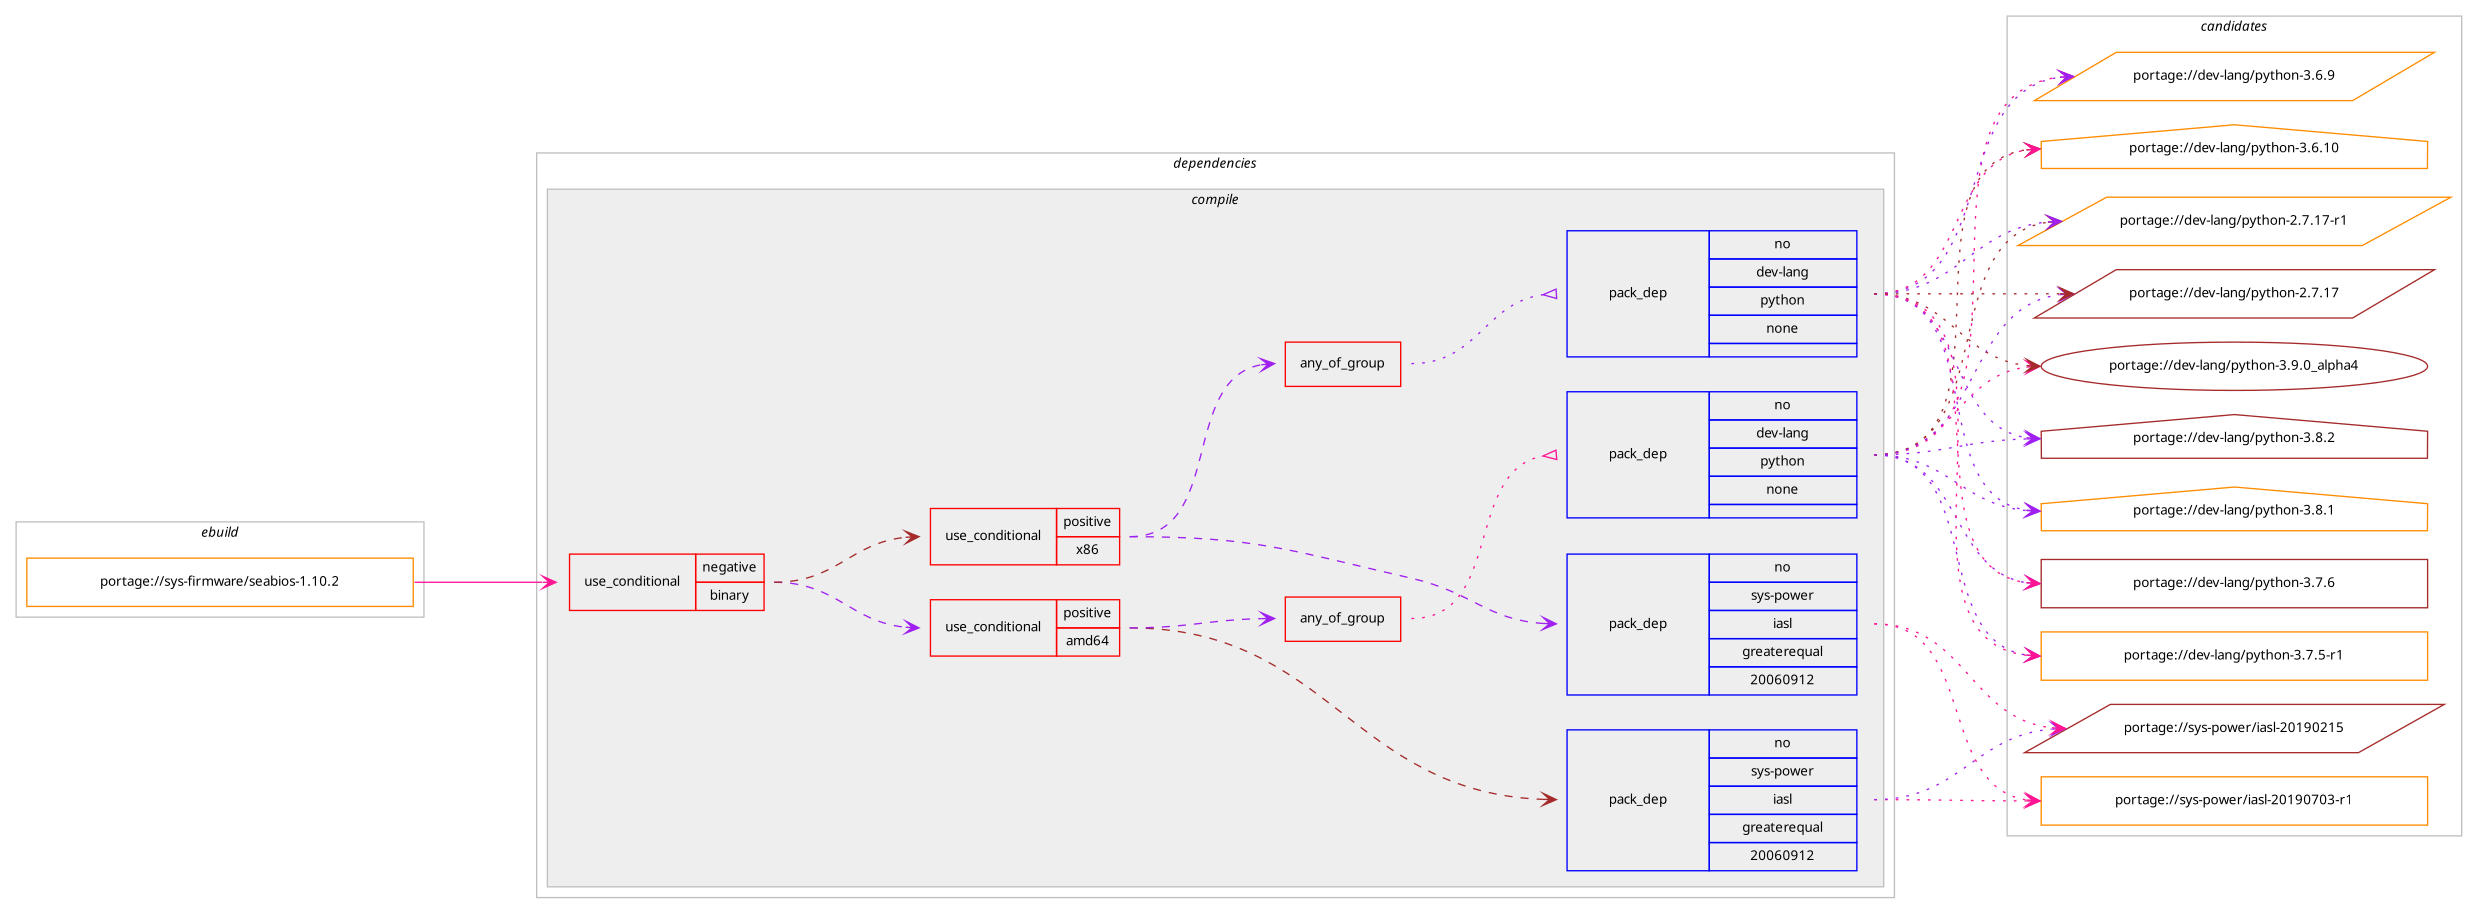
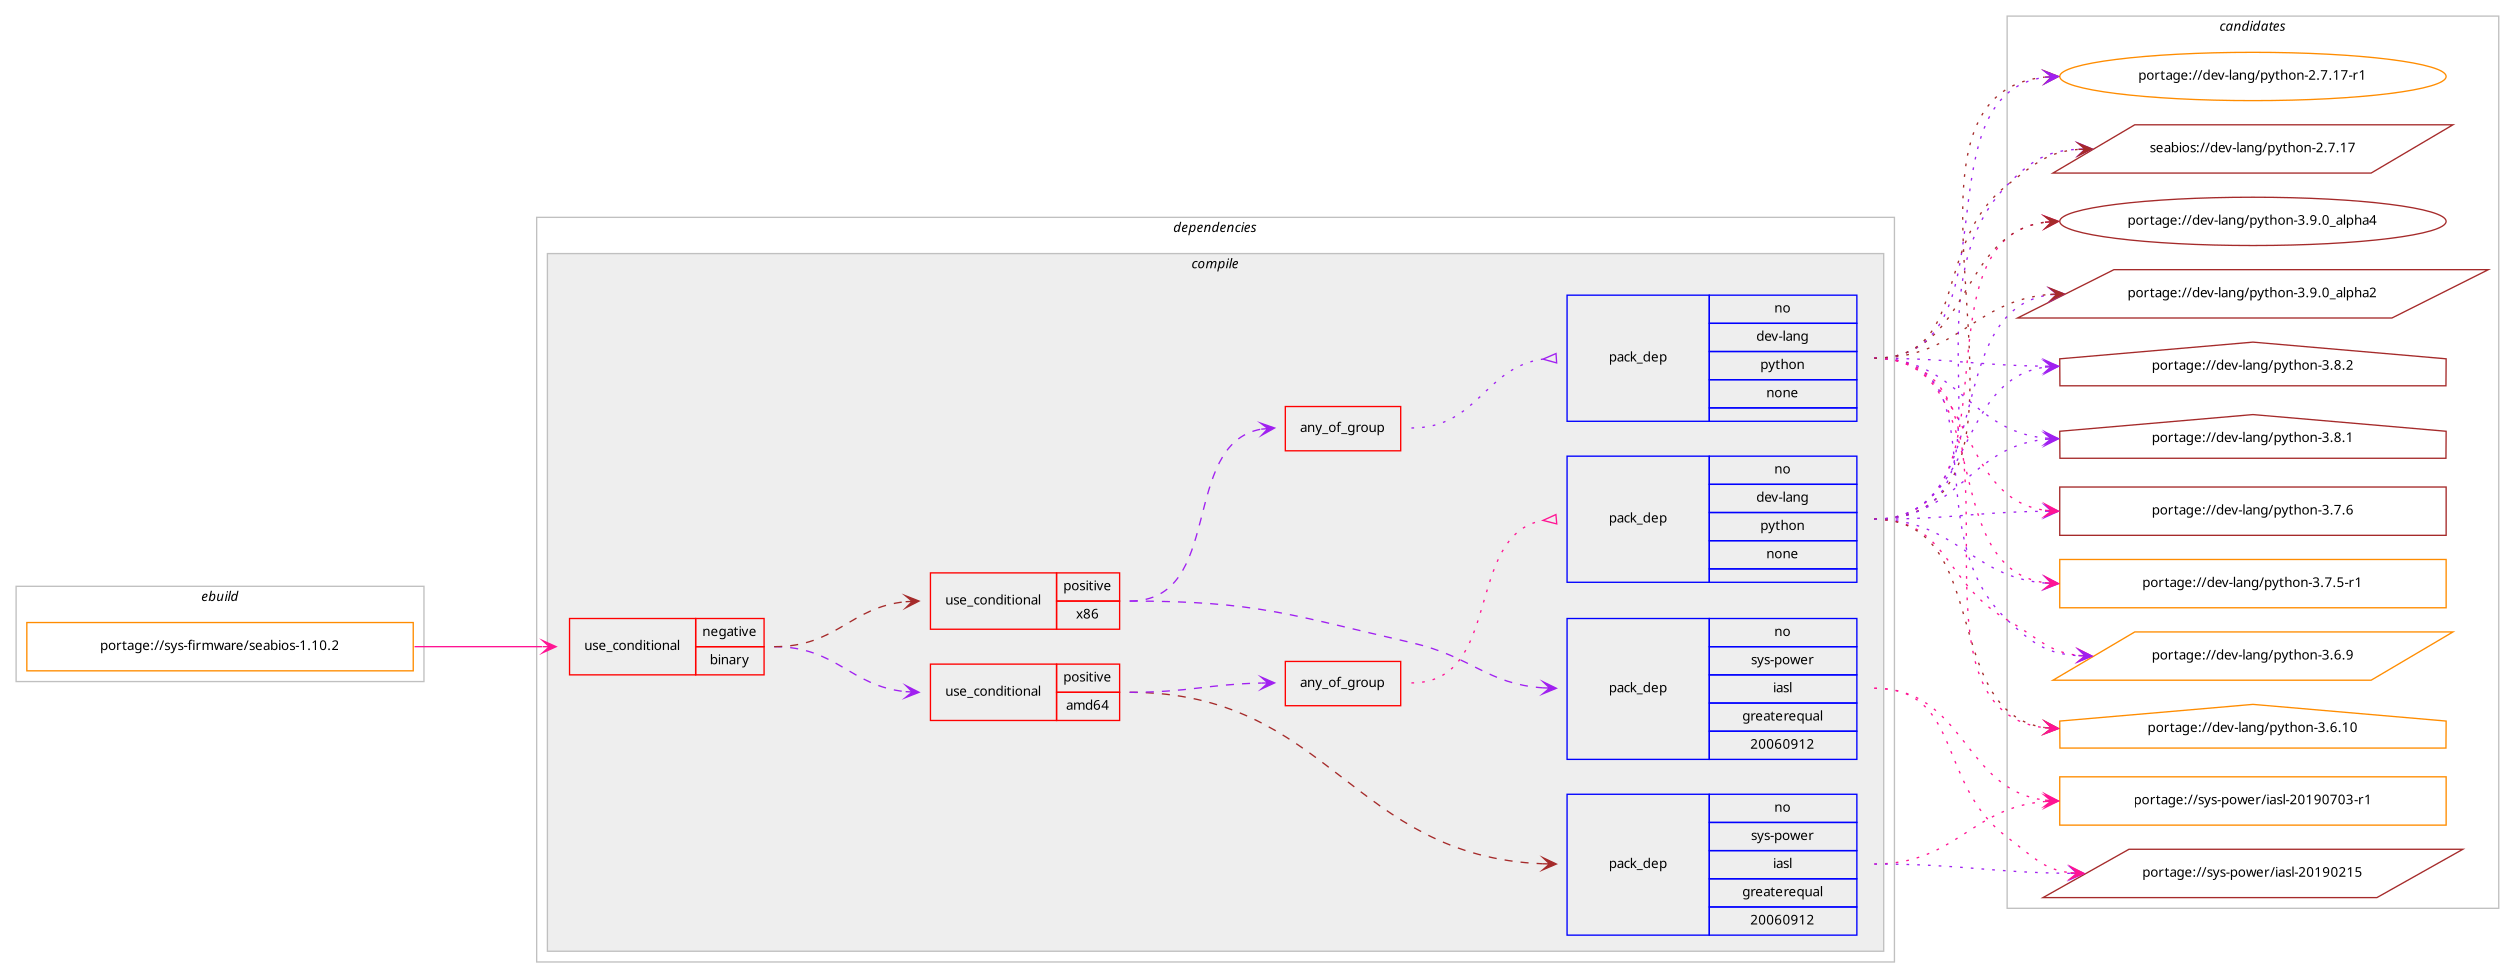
(2234, 221) -> (2253, 76)
(2234, 294) -> (2253, 149)
none -> (2253, 294)
(2234, 511) -> (2253, 439)
